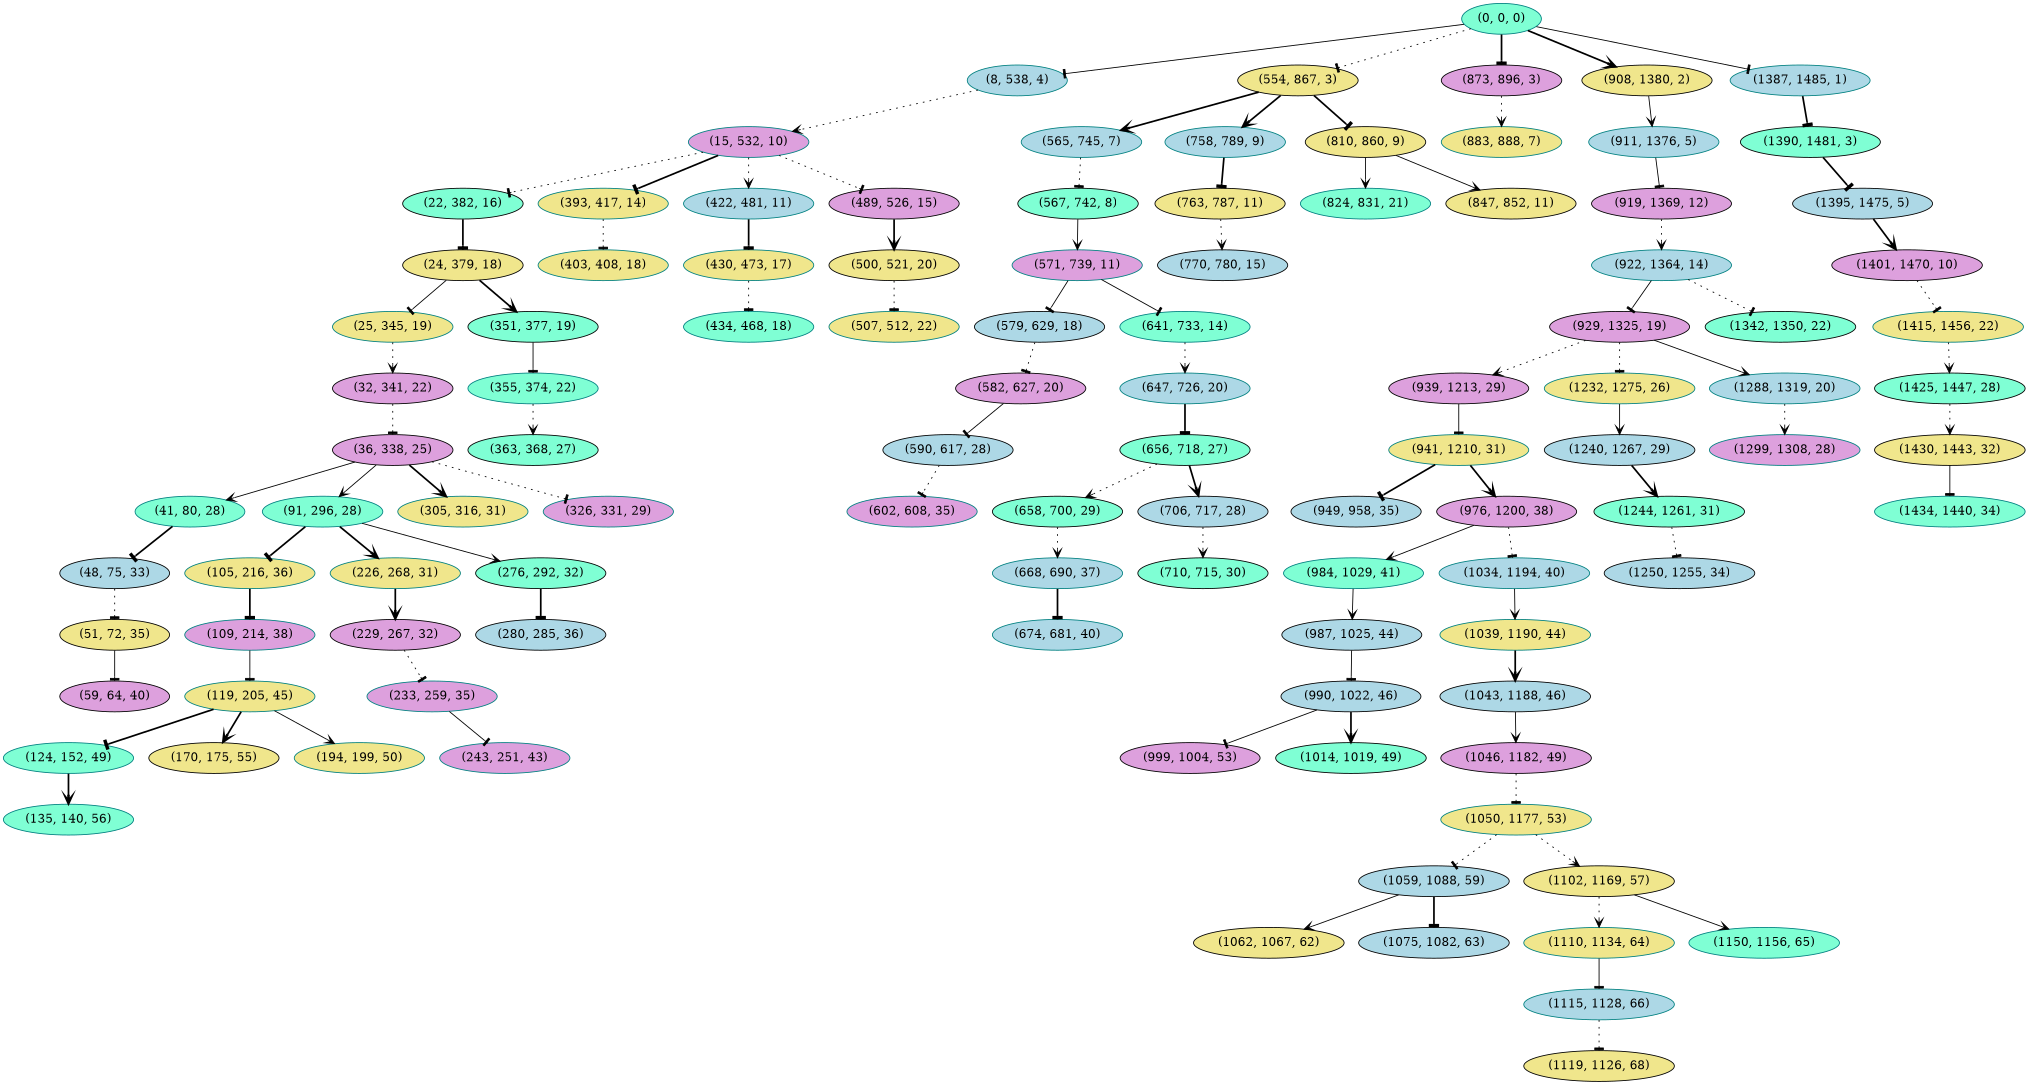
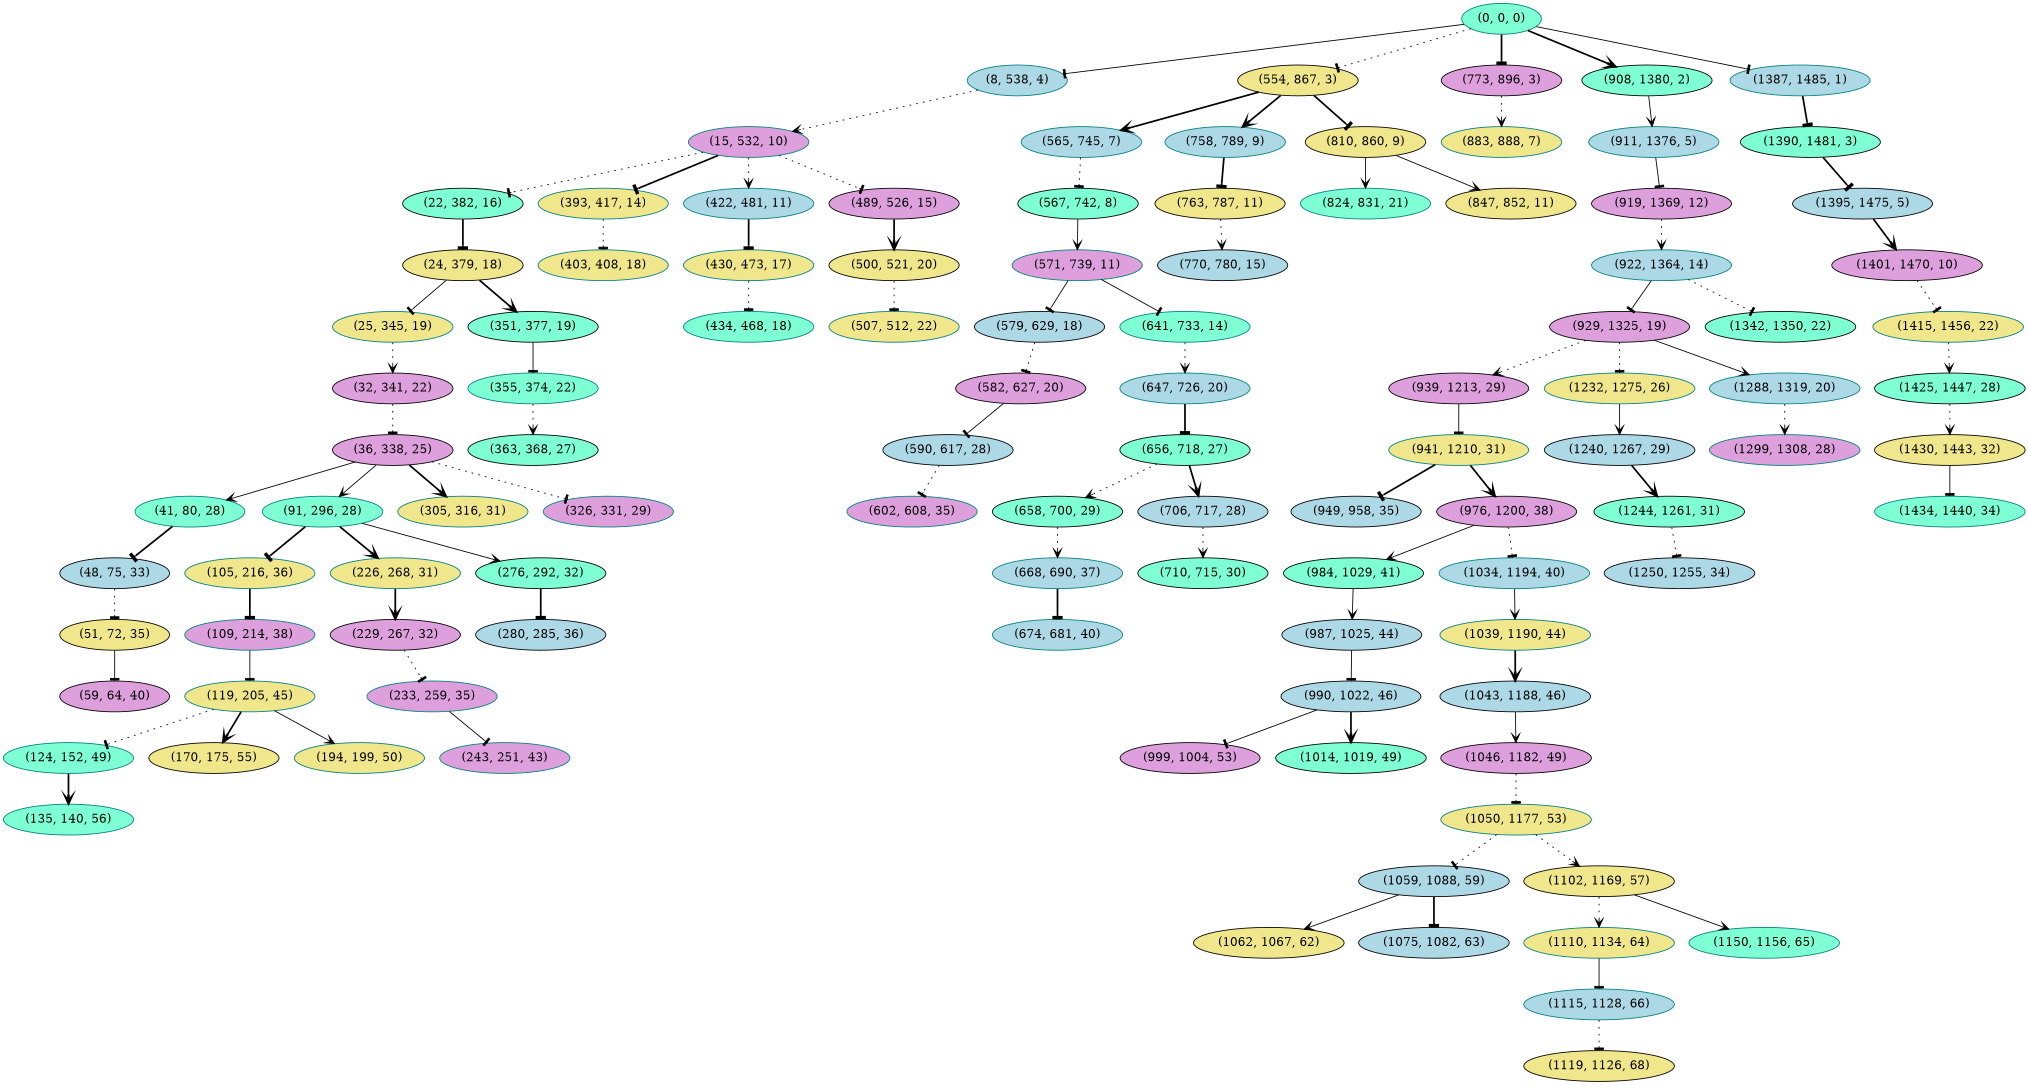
(1502, 80) -> (1502, 80)
(1647, 80) -> (1647, 80)
(1353, 573) -> (1353, 573)
(161, 727) -> (161, 727)
